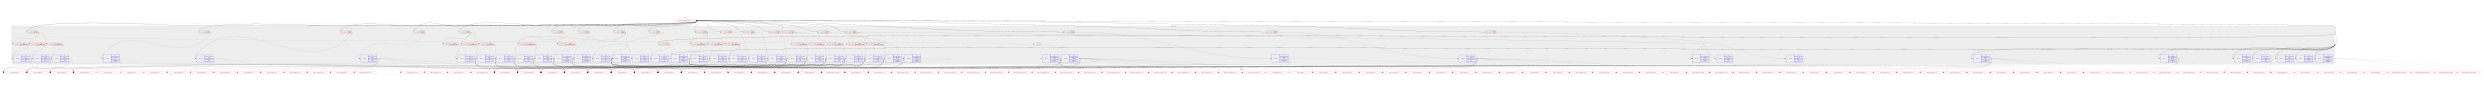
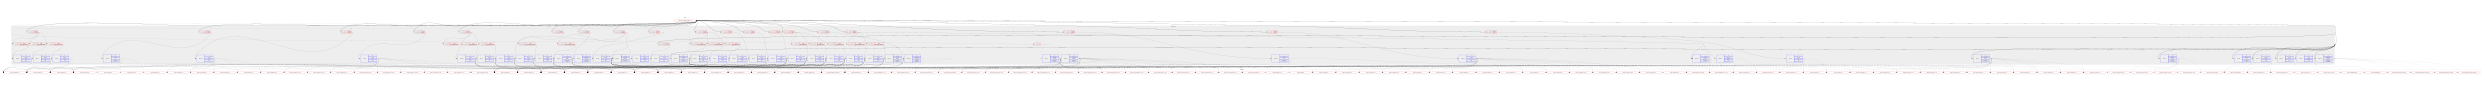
none -> (389, 73)
